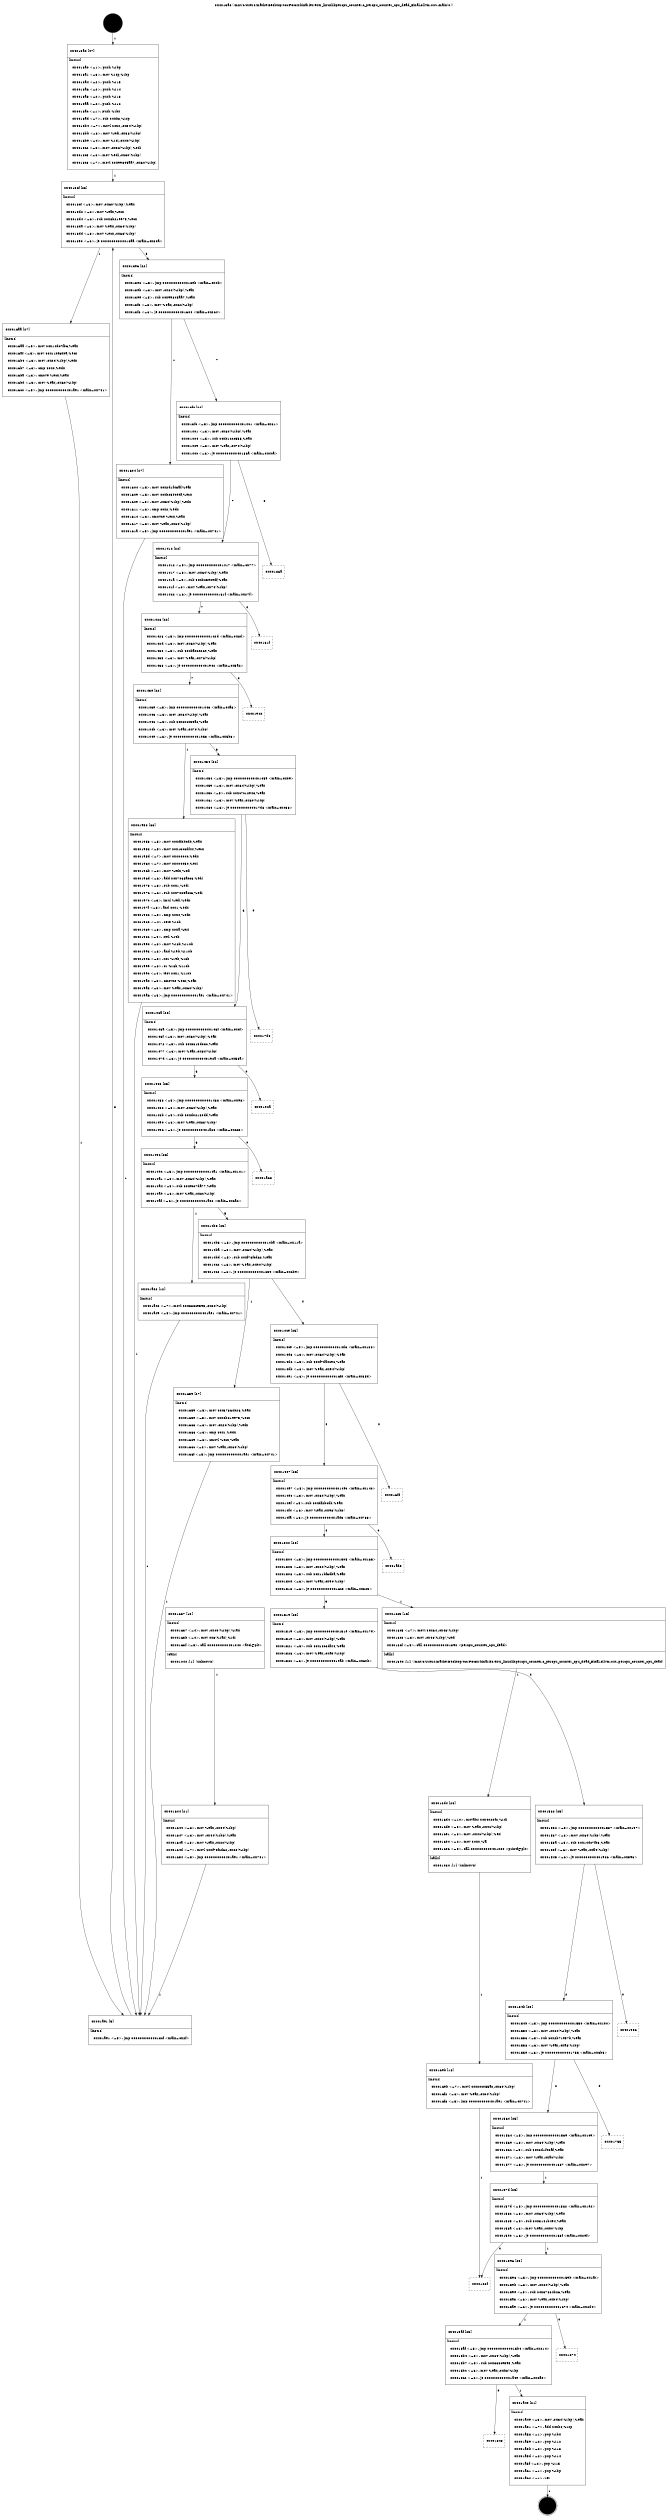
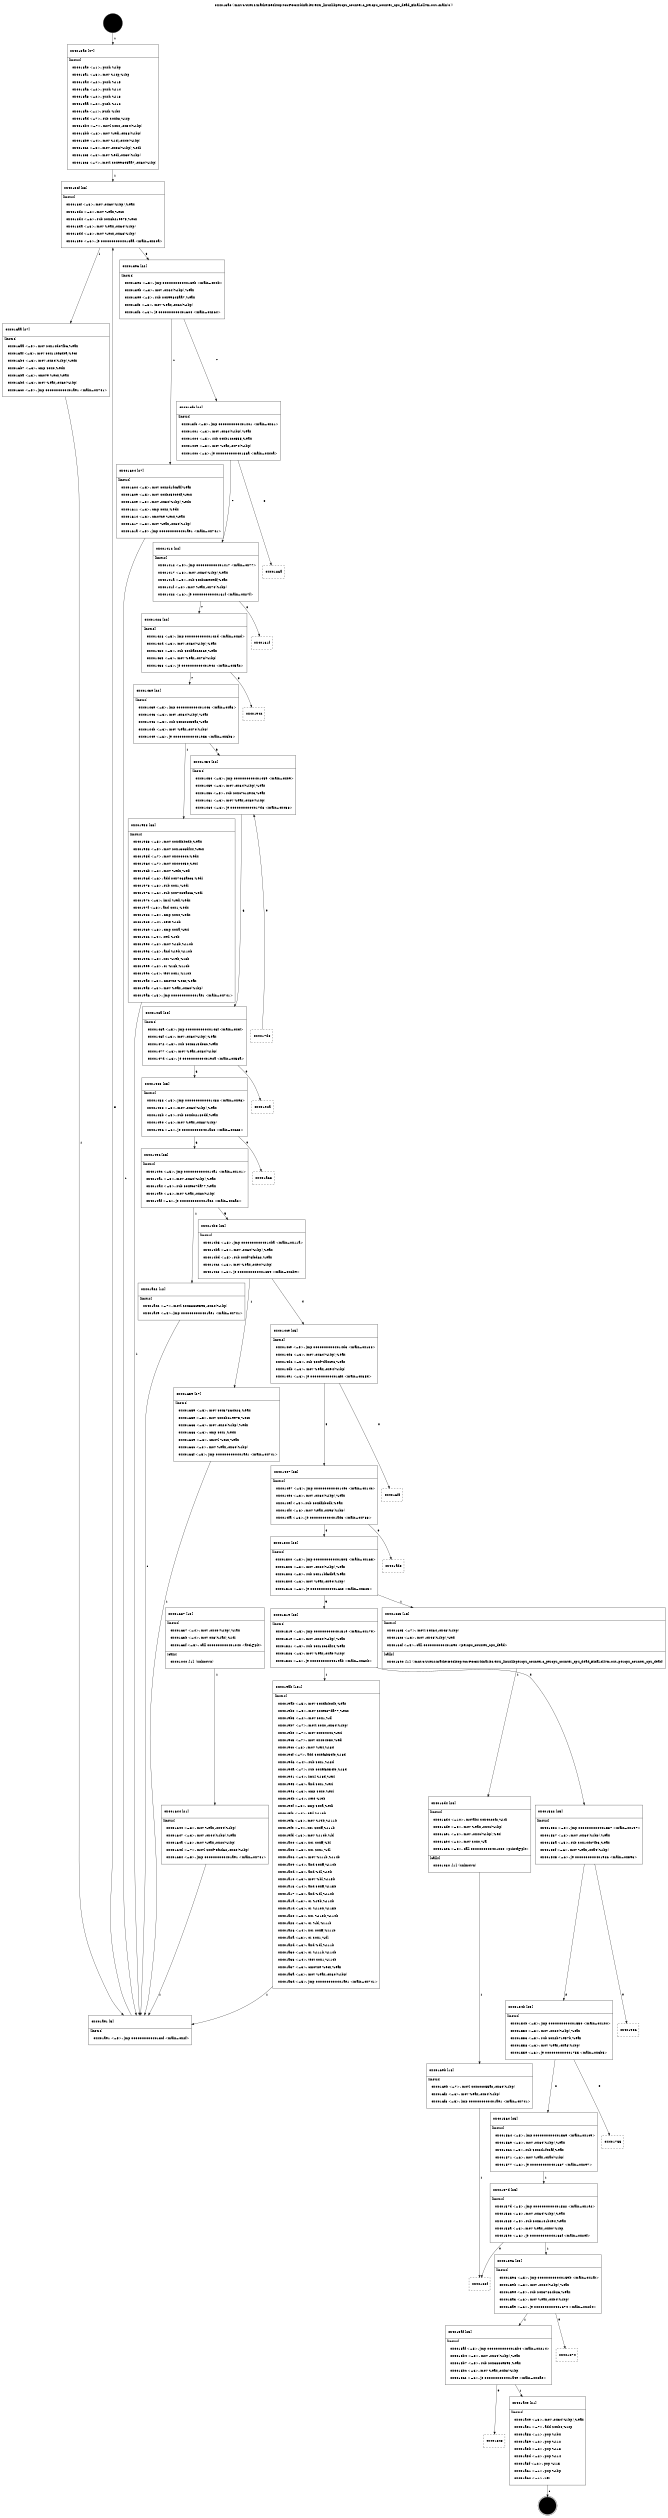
(247, 921) -> (264, 923)
none -> (326, 1835)
